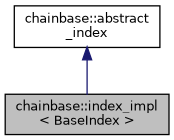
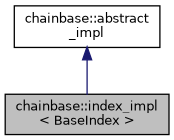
(87, 27) -> (87, 27)
